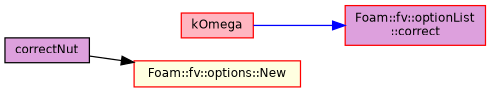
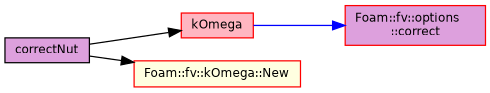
(415, 25) -> (415, 25)
none -> (129, 38)
(217, 74) -> (217, 74)
